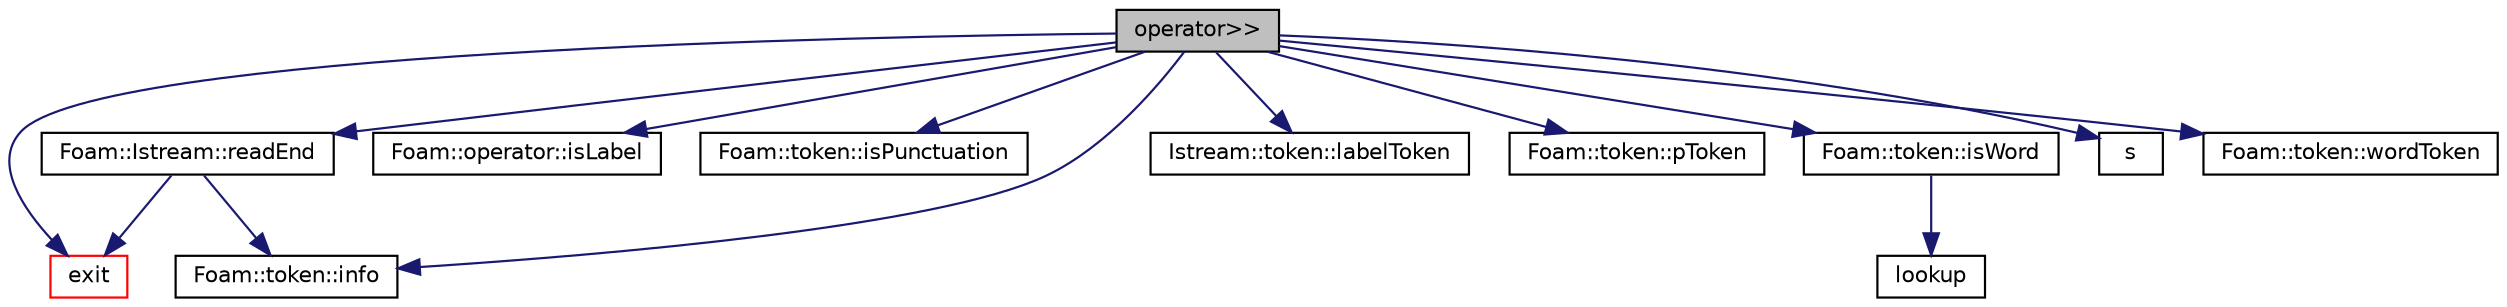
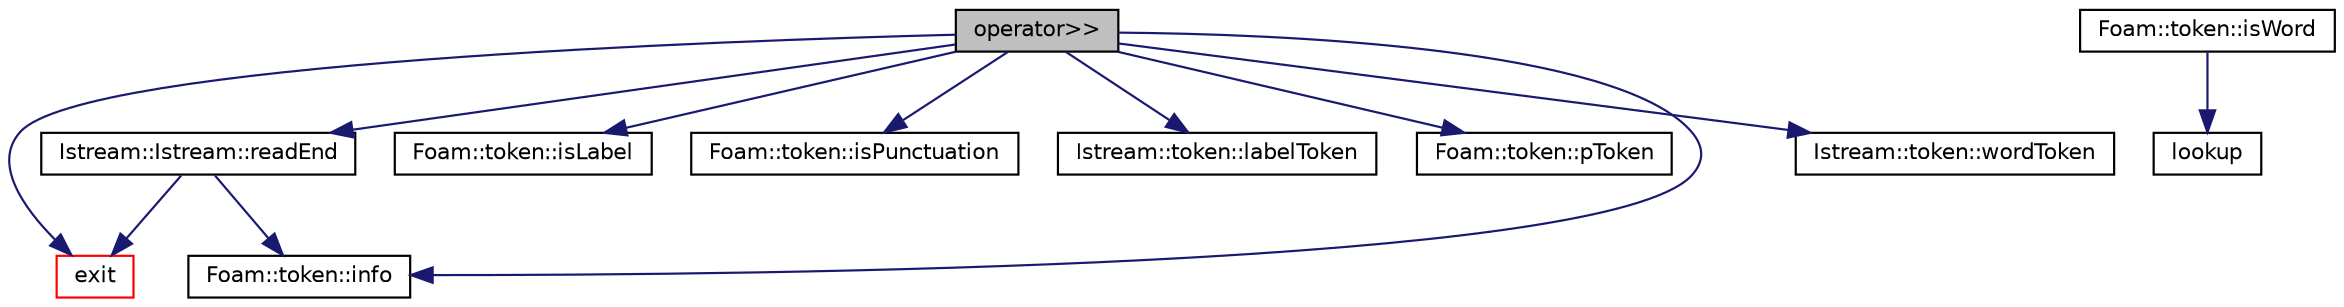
(1536, 88) -> none
(188, 154) -> (198, 154)
(517, 154) -> (523, 154)
(2131, 154) -> none
(2351, 154) -> (1955, 154)
